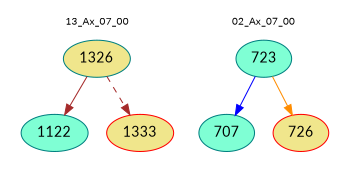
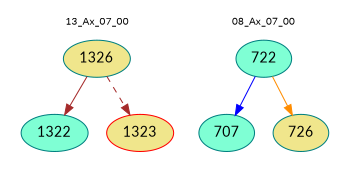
(264, 22) -> (264, 22)
(264, 59) -> (264, 59)
(55, 133) -> (55, 133)
(140, 133) -> (140, 133)
(301, 133) -> (301, 133)
